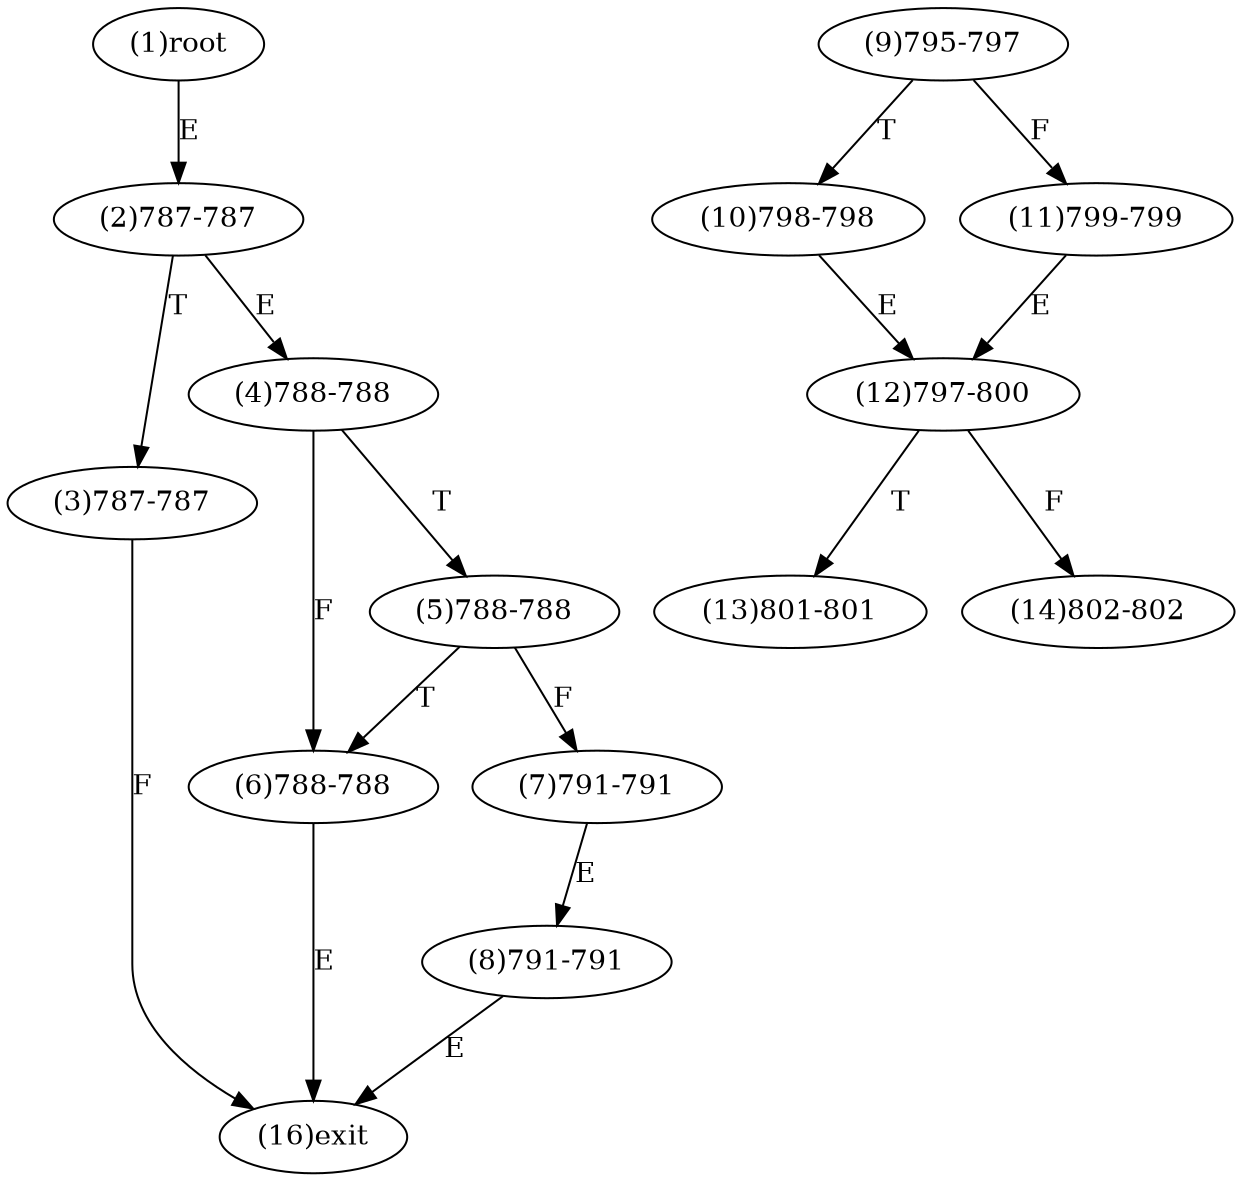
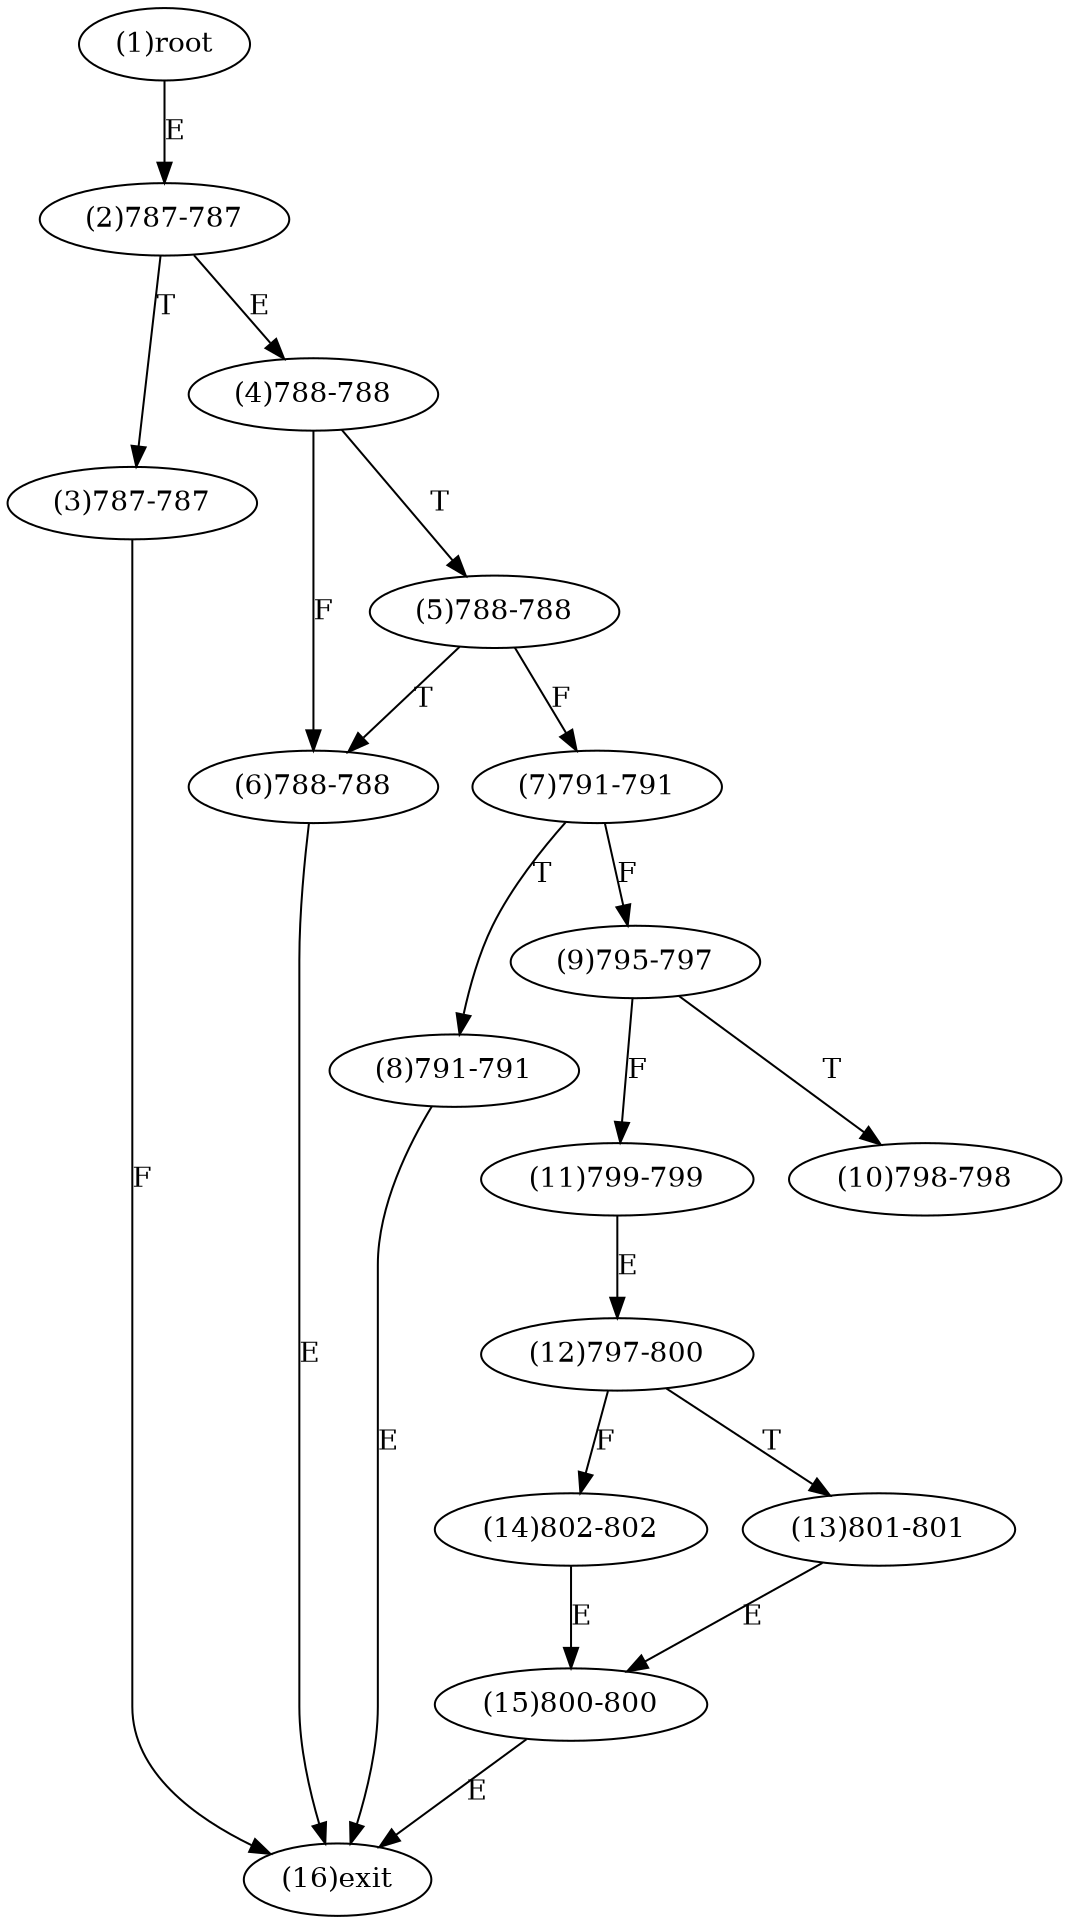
(859, 299) -> none
none -> (614, 864)
(586, 874) -> (543, 874)
none -> (571, 1705)
